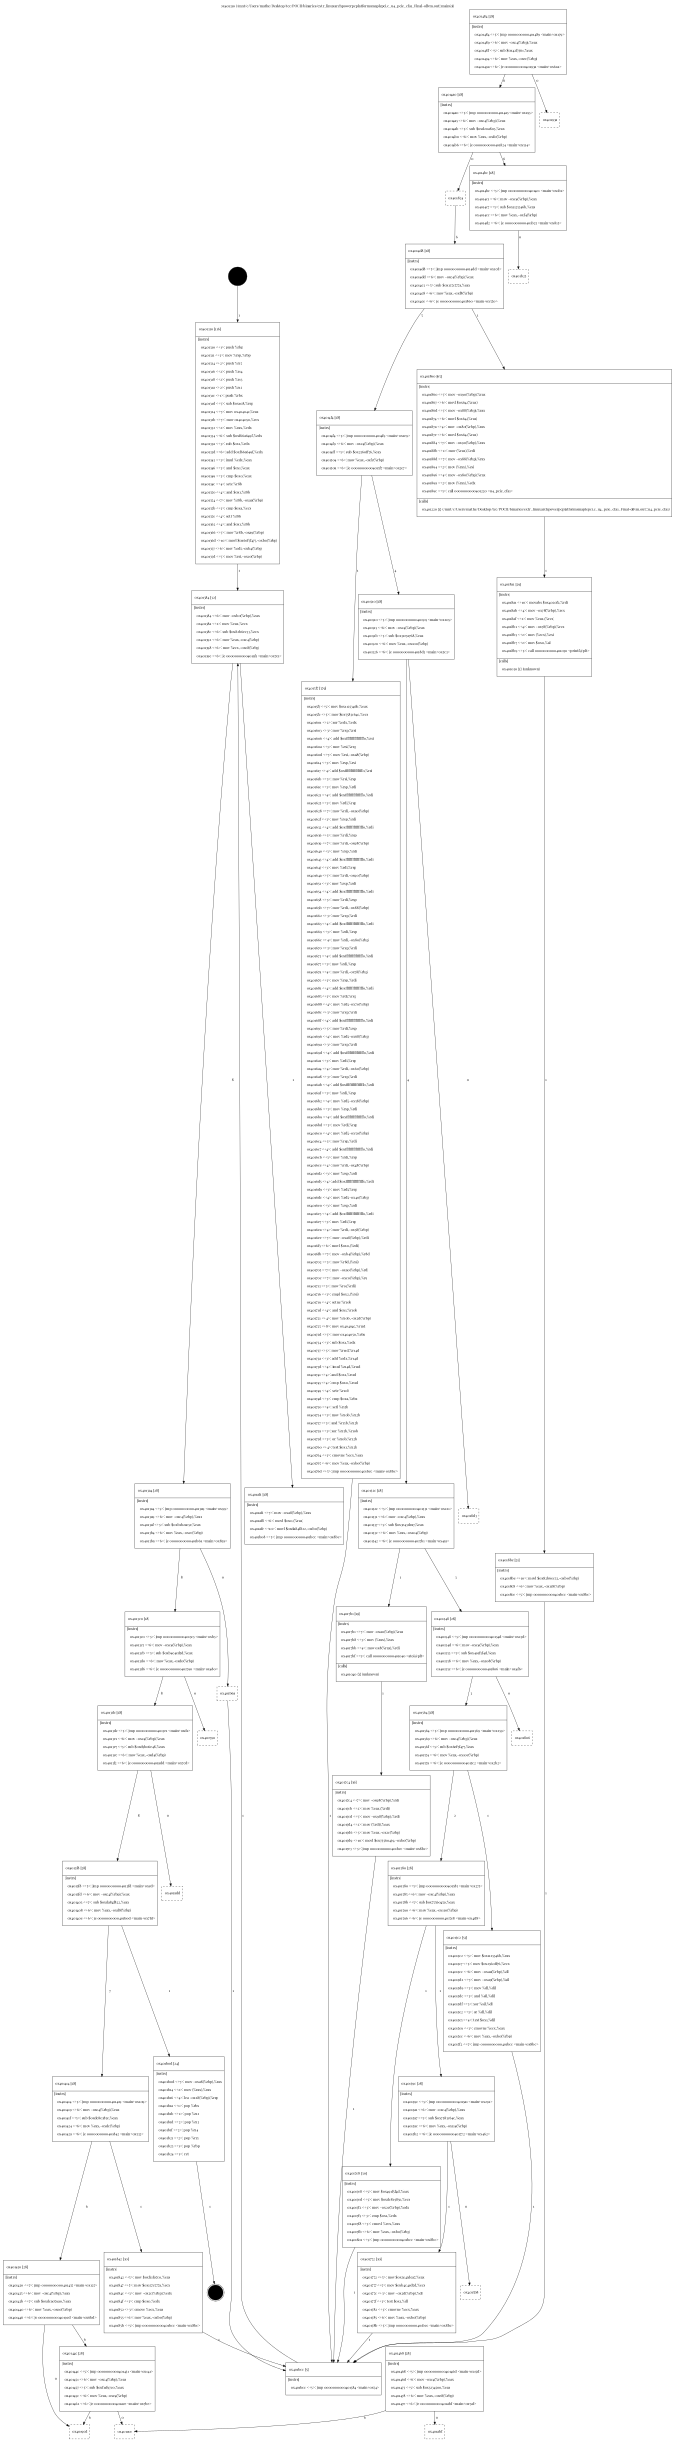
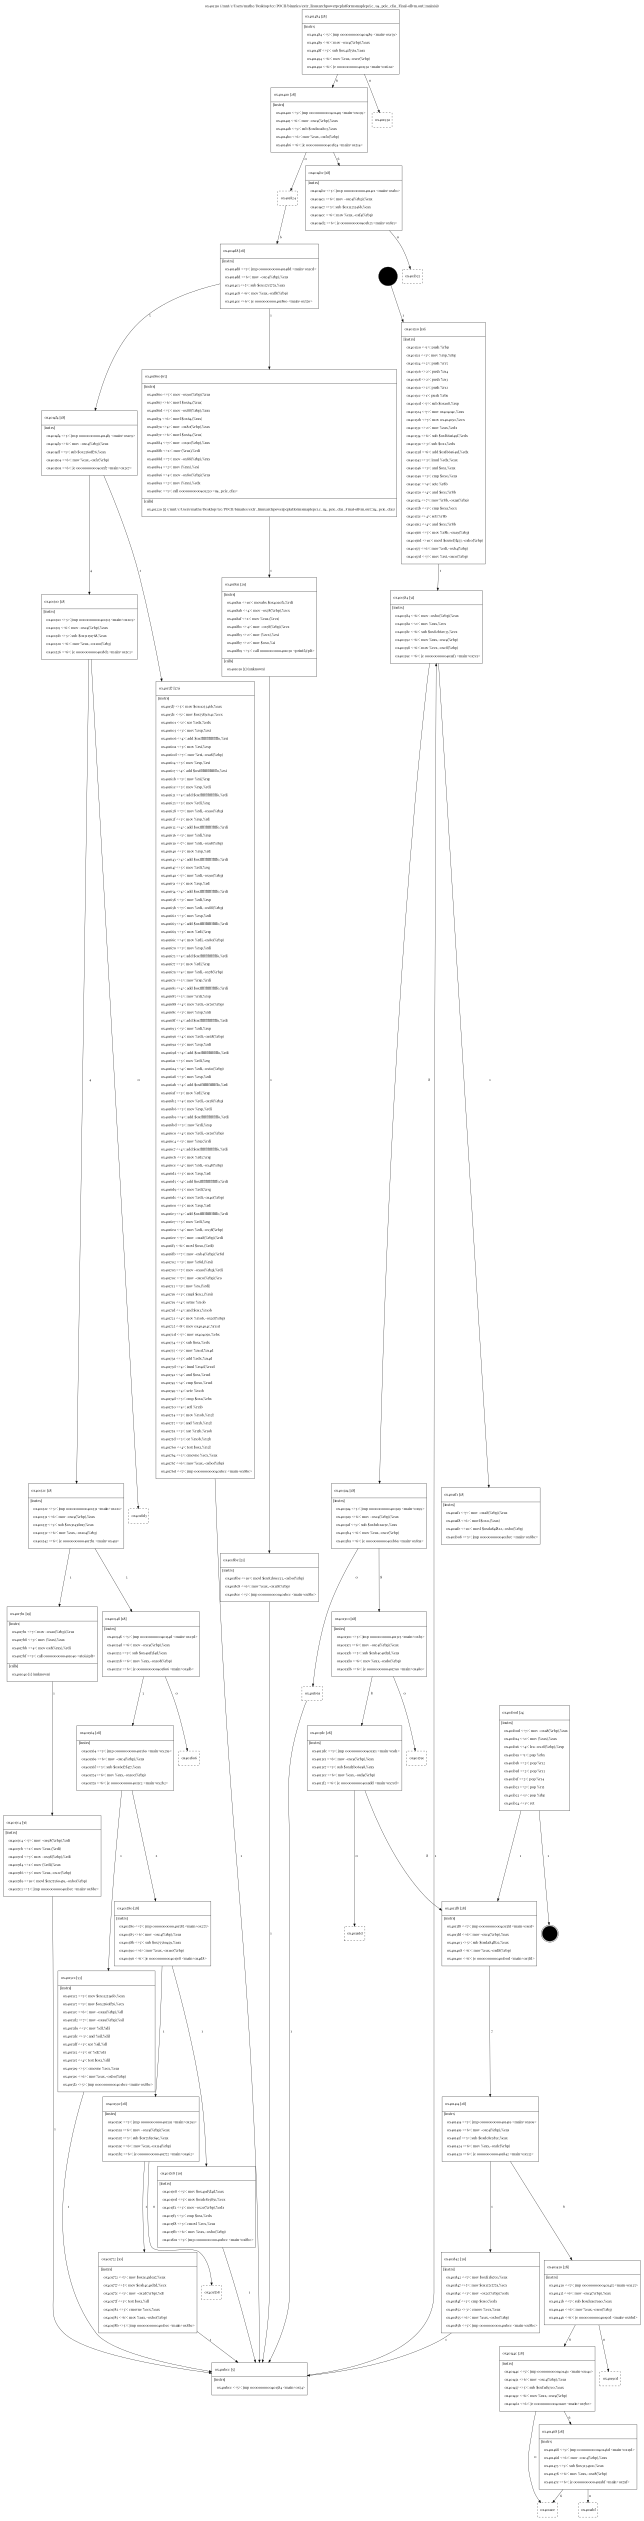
(145, 1990) -> (510, 1855)
(87, 2417) -> (567, 2417)
